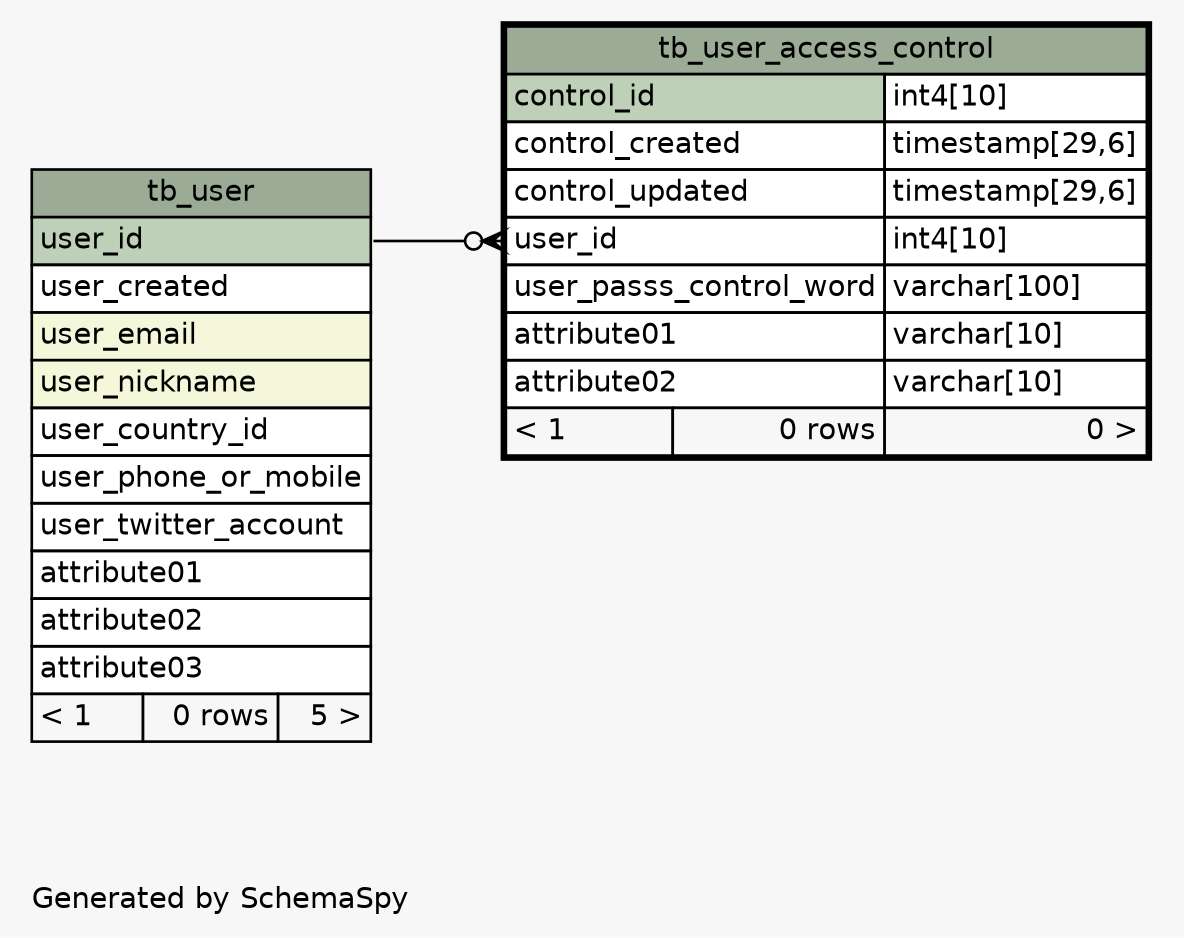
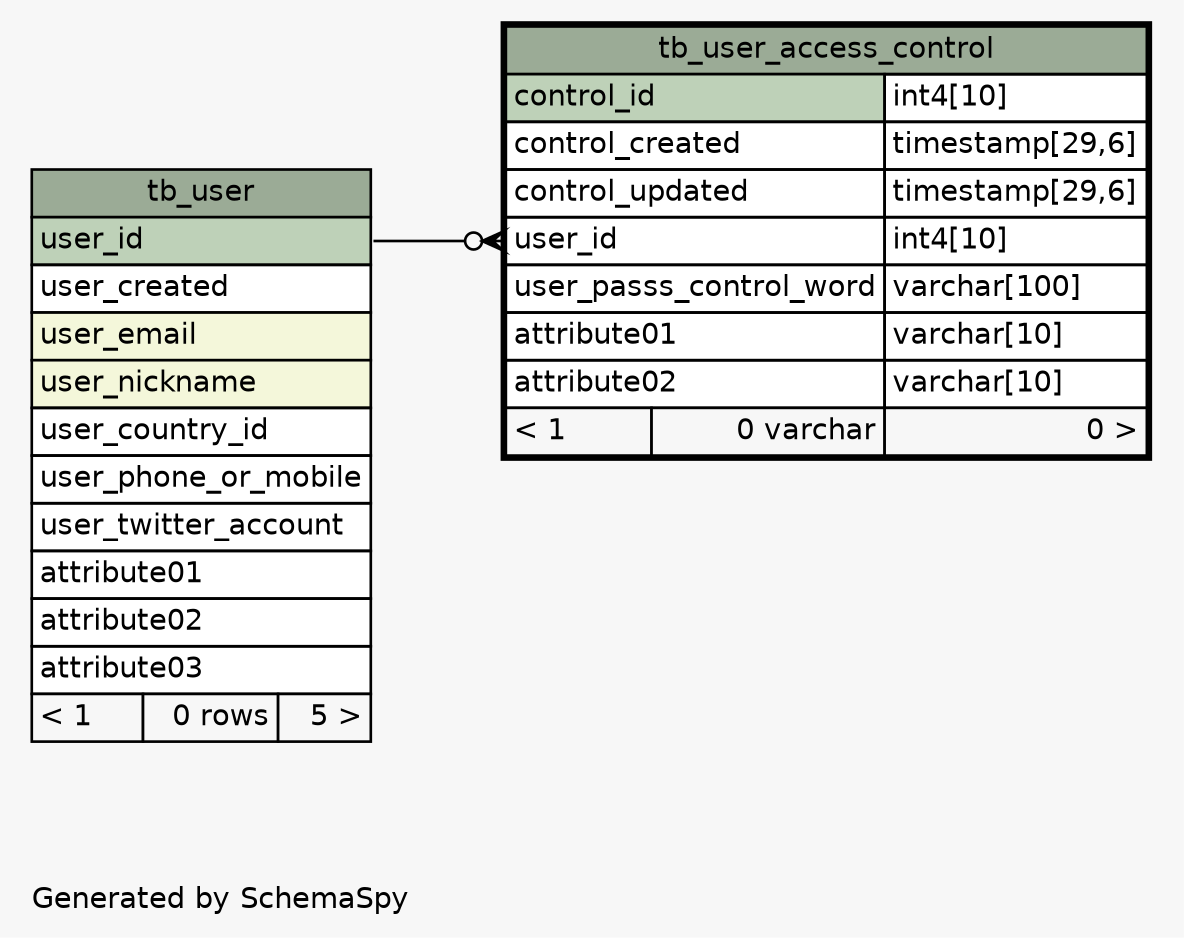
(828, 430) -> (807, 430)
